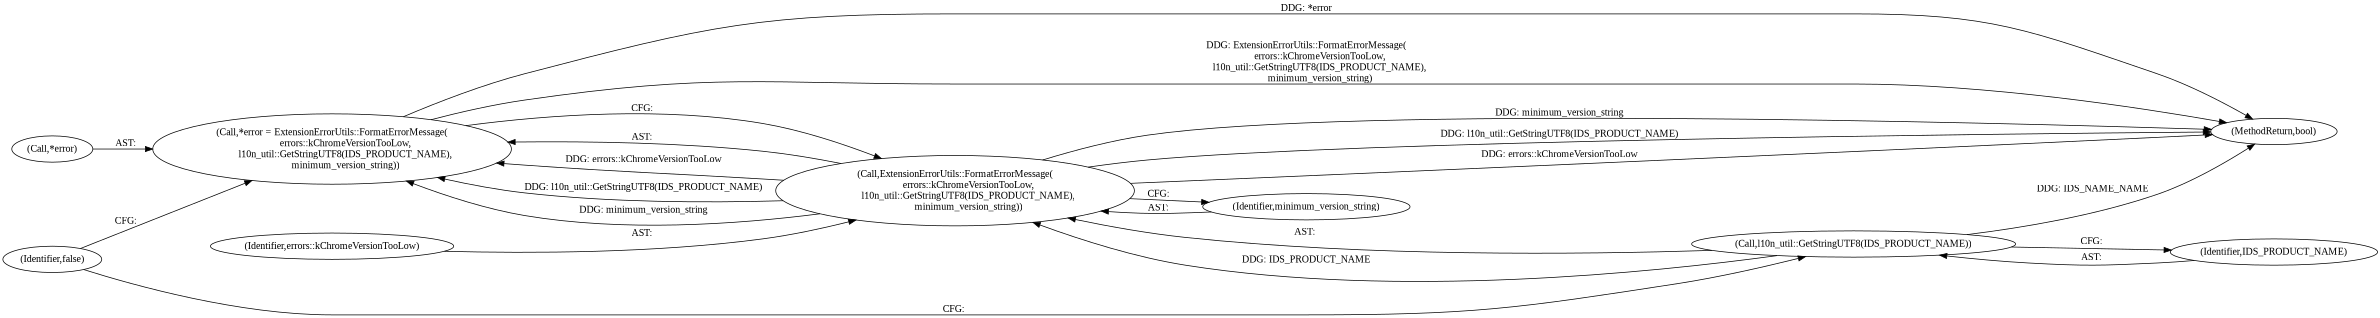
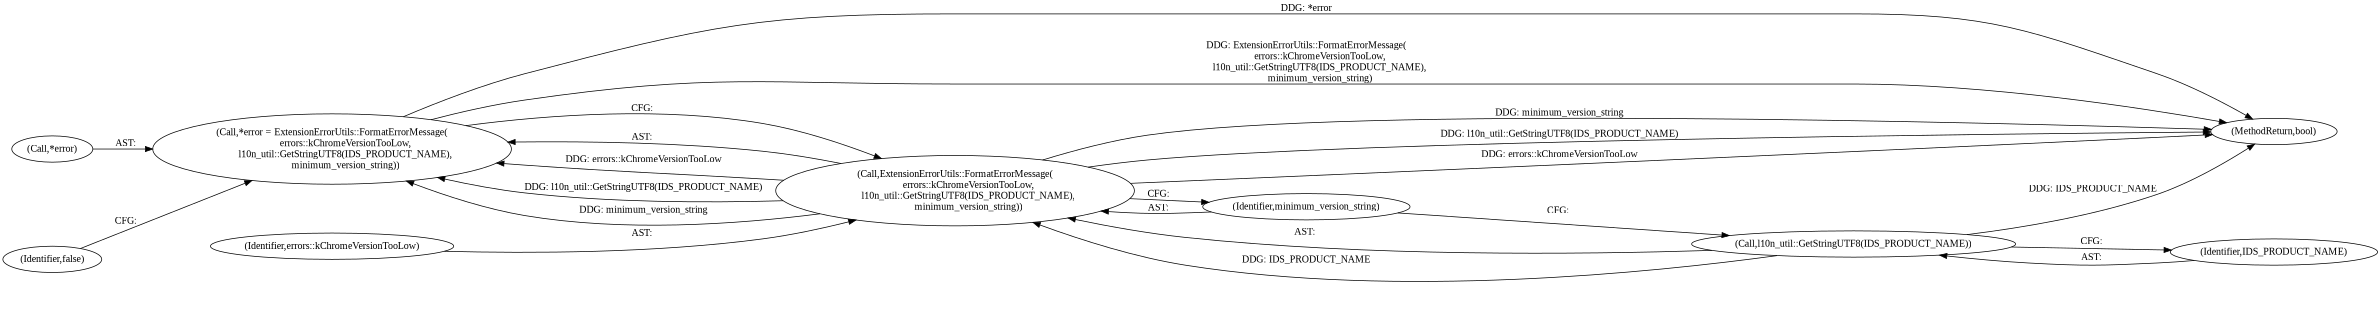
(2093, 189) -> (2093, 189)
(941, 315) -> (1560, 224)
